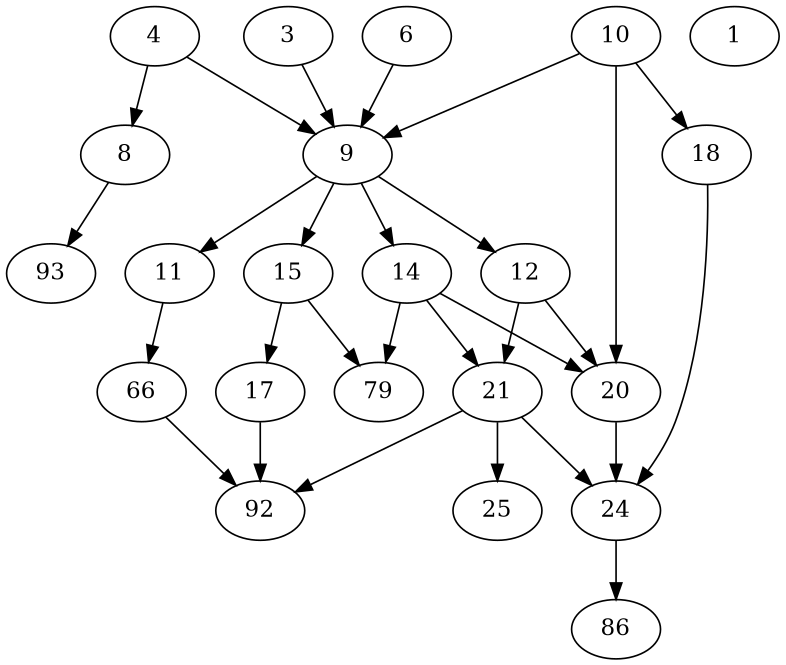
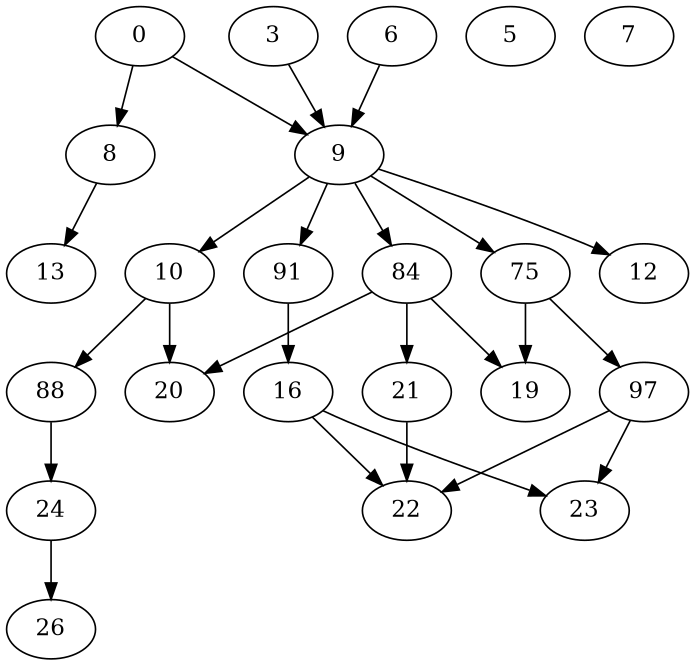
(155, 36) -> (140, 36)
none -> (629, 36)
(735, 36) -> (511, 36)
(489, 92) -> (261, 210)
(707, 155) -> (51, 392)
(51, 273) -> (51, 273)
(170, 273) -> (288, 273)
(288, 273) -> (525, 273)
(407, 273) -> (407, 273)
(514, 322) -> none
(566, 326) -> none
(142, 392) -> (288, 392)
(260, 392) -> (644, 392)
(379, 392) -> (525, 392)
(616, 443) -> none
(551, 445) -> none
(260, 511) -> (407, 511)
(497, 511) -> none
none -> (585, 511)
(616, 629) -> (51, 629)
